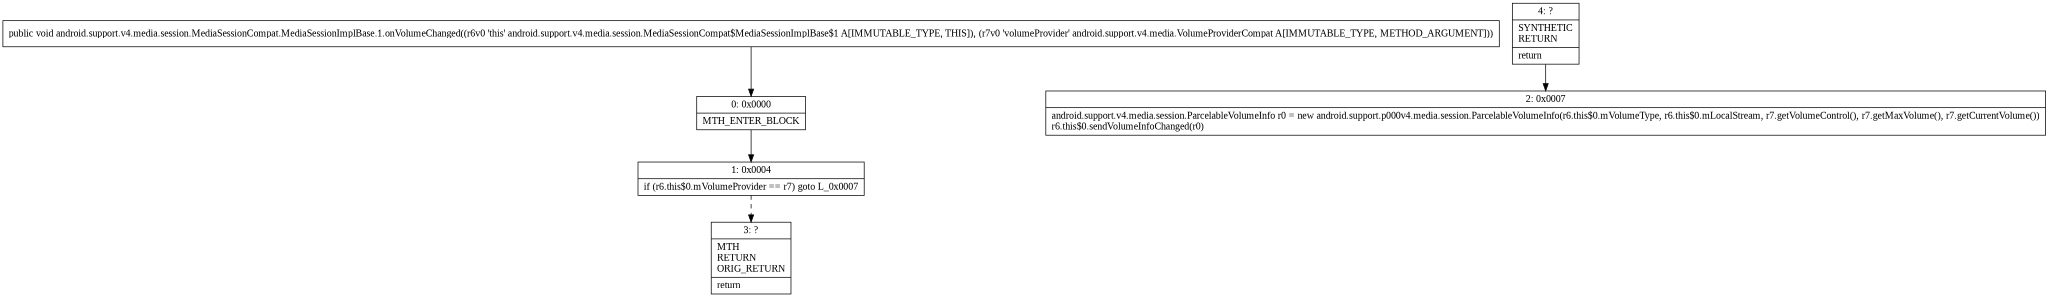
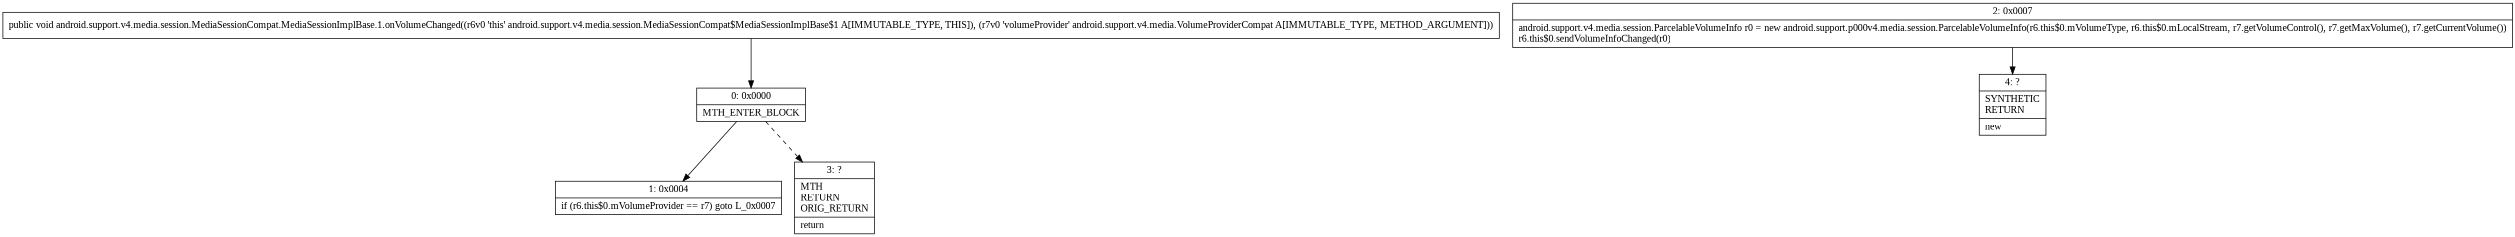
(1530, 55) -> (1993, 127)
(1546, 74) -> (2013, 57)
(751, 205) -> (781, 139)
